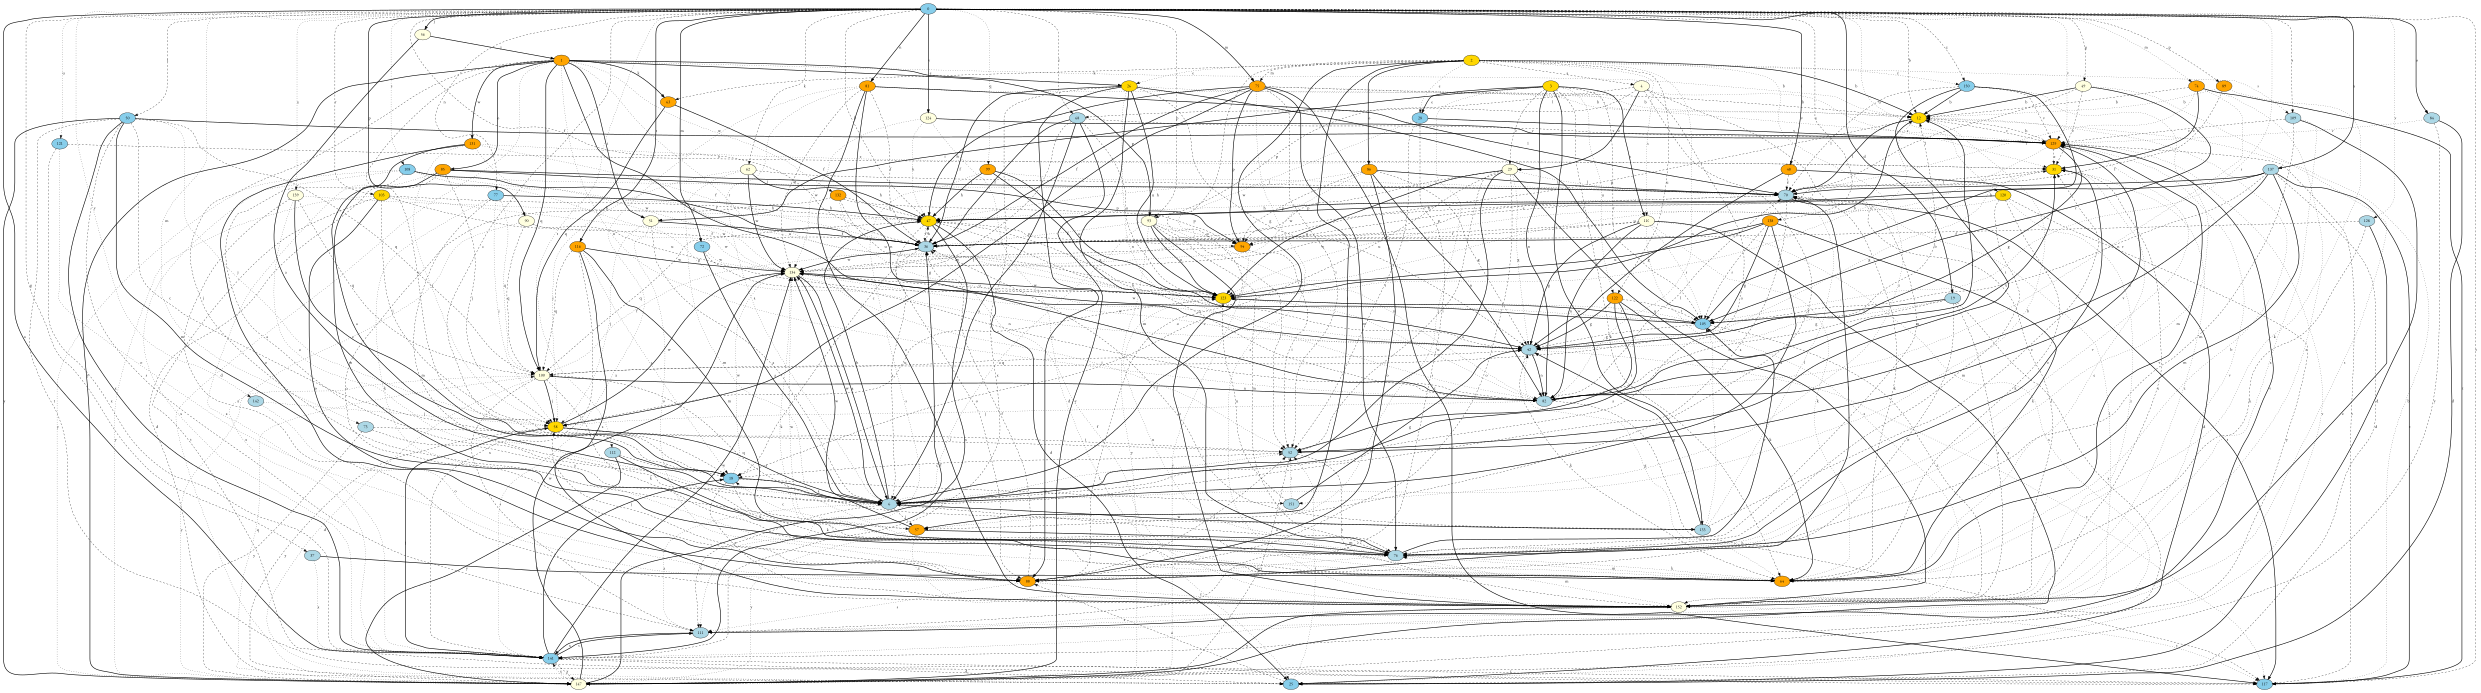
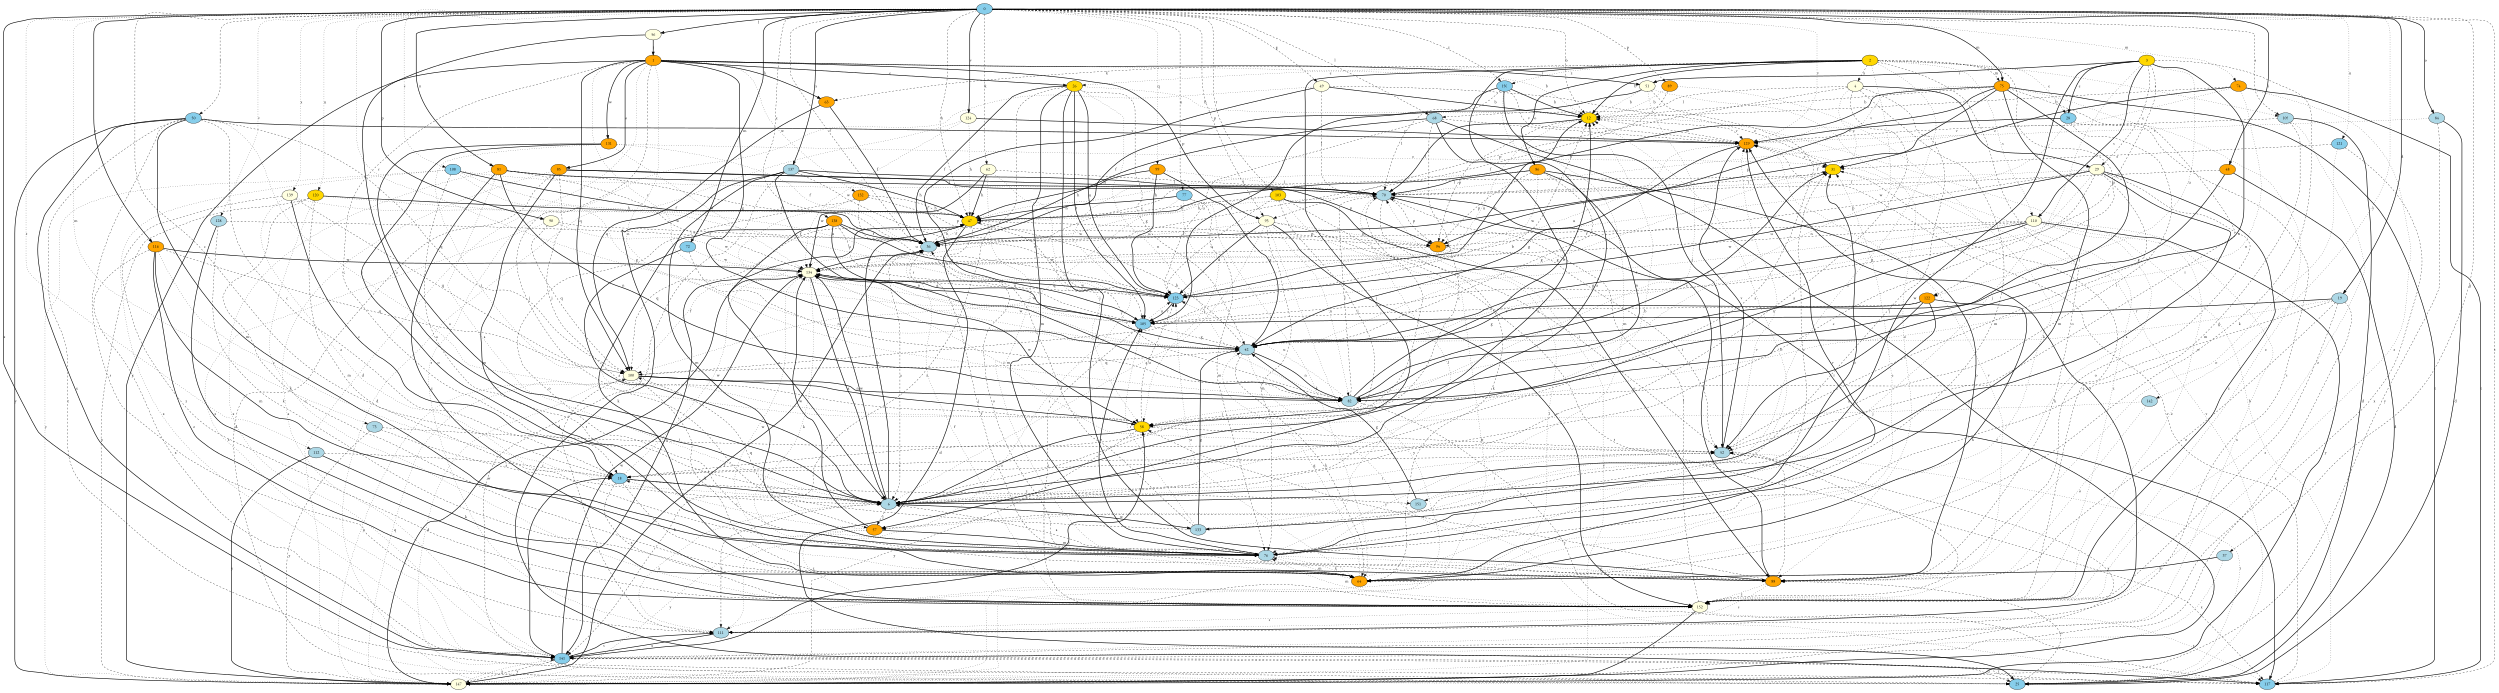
(1573, 101) -> (1620, 102)
(1223, 298) -> (1176, 298)
(1236, 411) -> none
